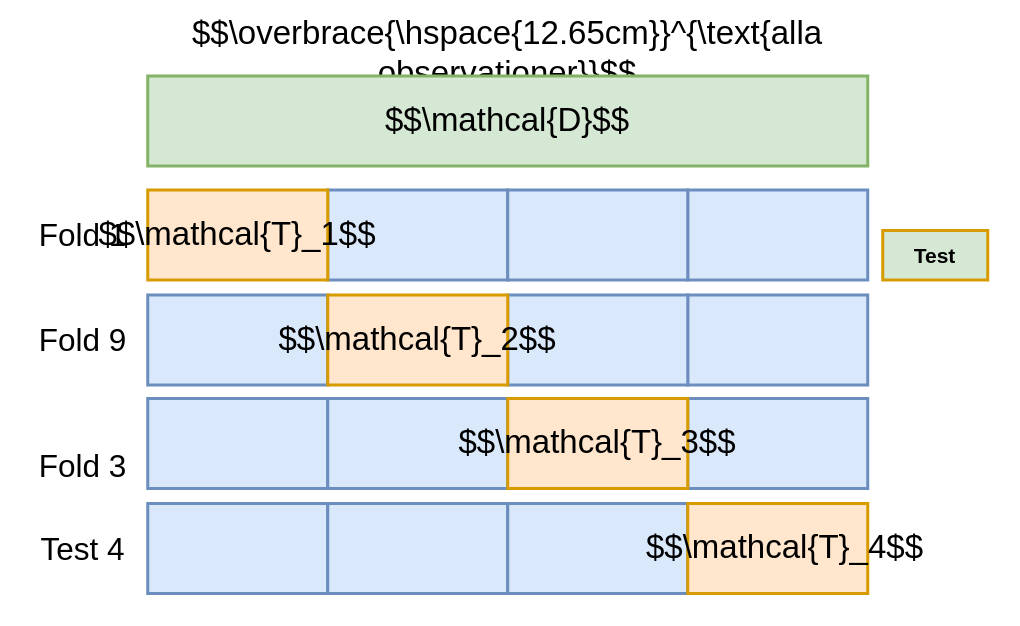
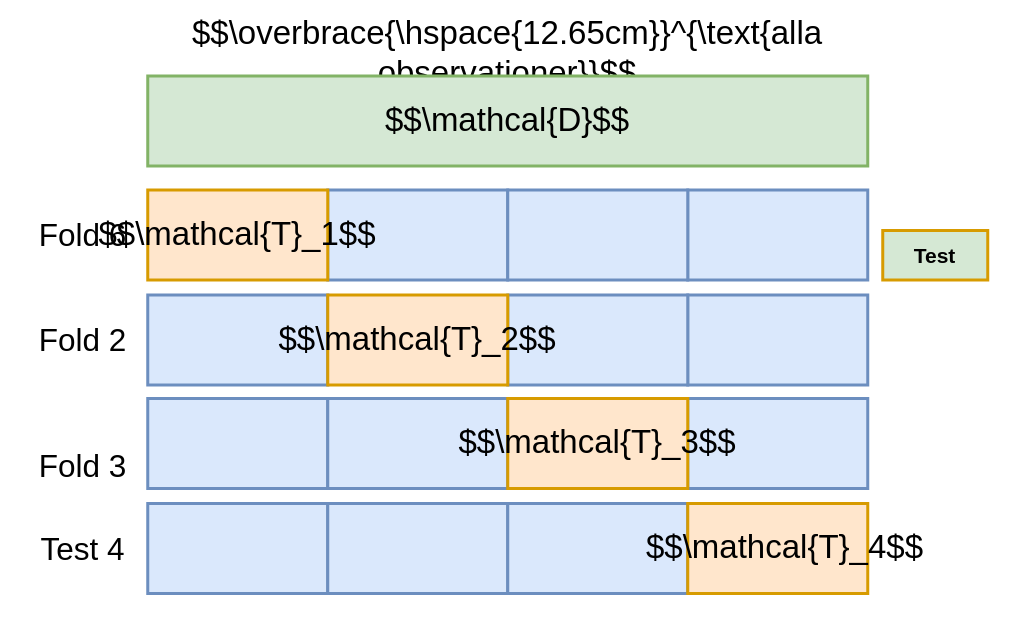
(83, 235) -> (83, 235)
(83, 340) -> (83, 340)
